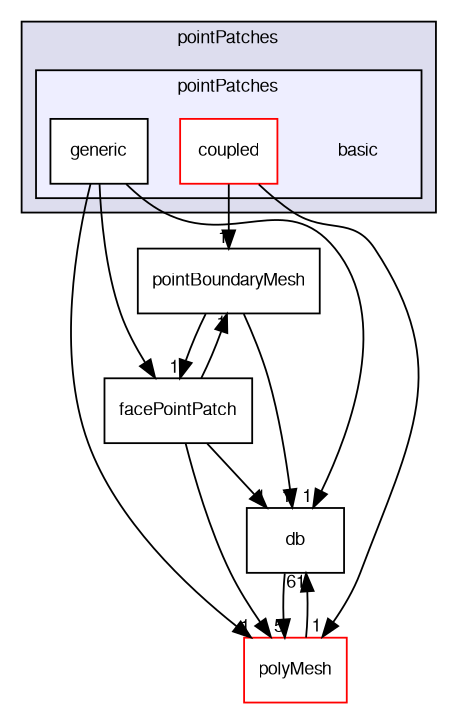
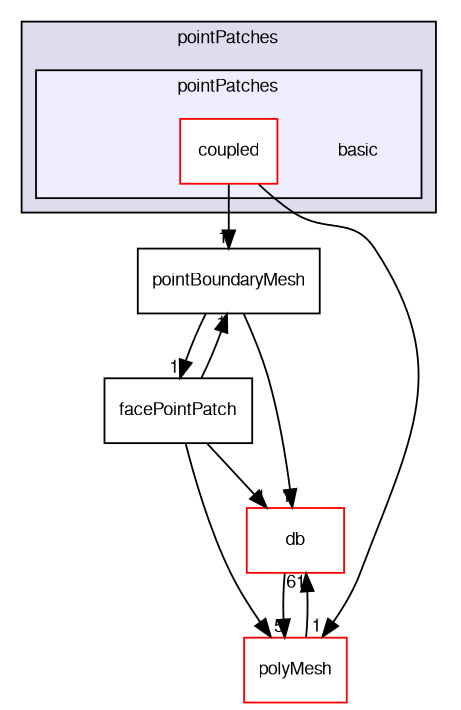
(99, 151) -> none
(295, 540) -> (295, 540)
